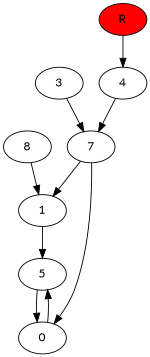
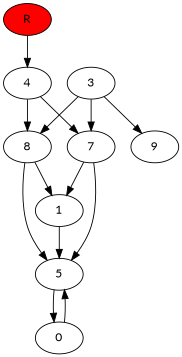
none -> (27, 111)
none -> (63, 111)
none -> (155, 147)
none -> (24, 210)
(86, 242) -> (95, 210)
